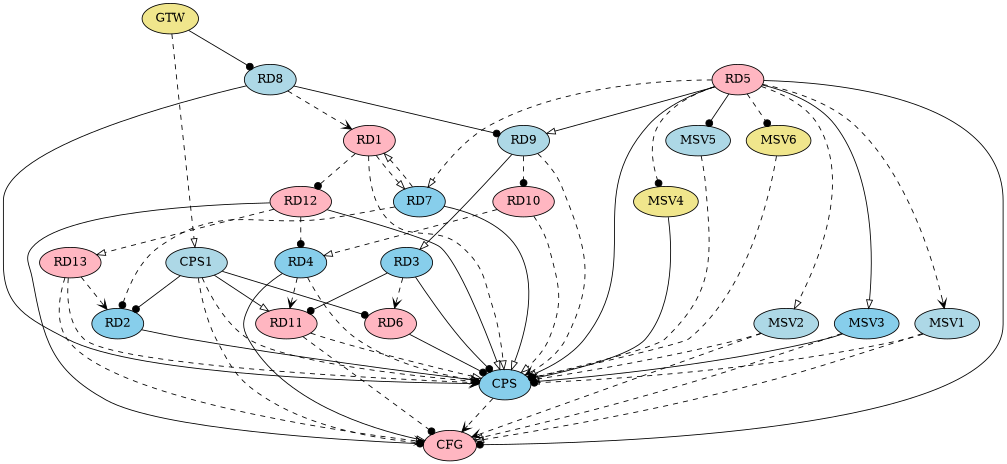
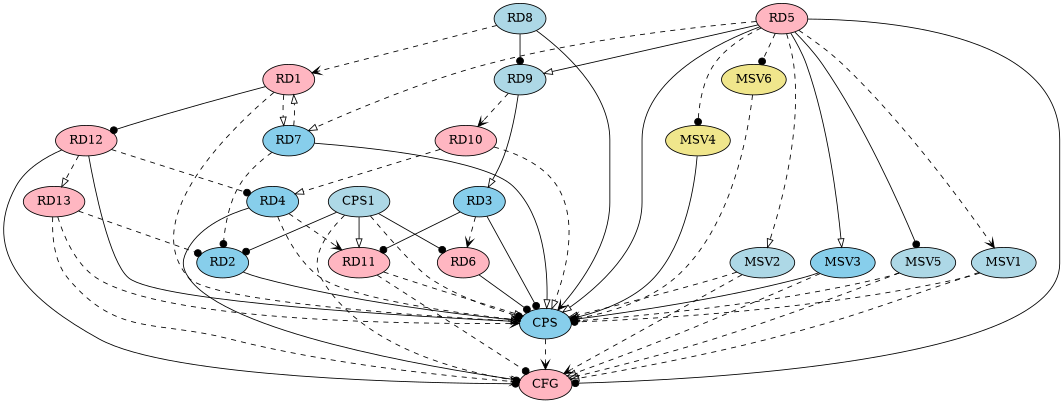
(170, 19) -> none
(524, 168) -> (496, 107)
(338, 169) -> (191, 107)
(585, 265) -> none
(91, 290) -> (137, 231)
none -> (740, 330)
